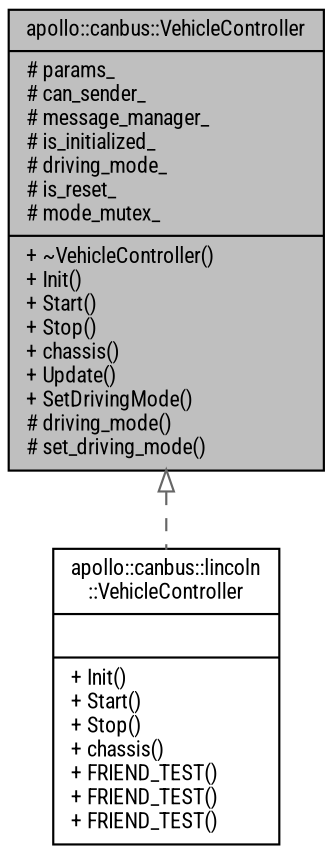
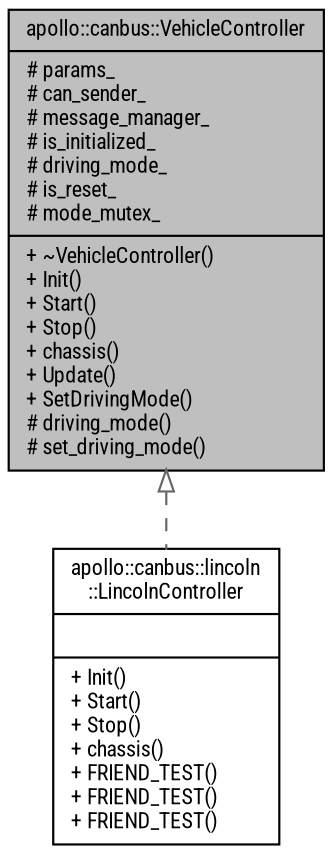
(166, 592) -> (166, 592)
